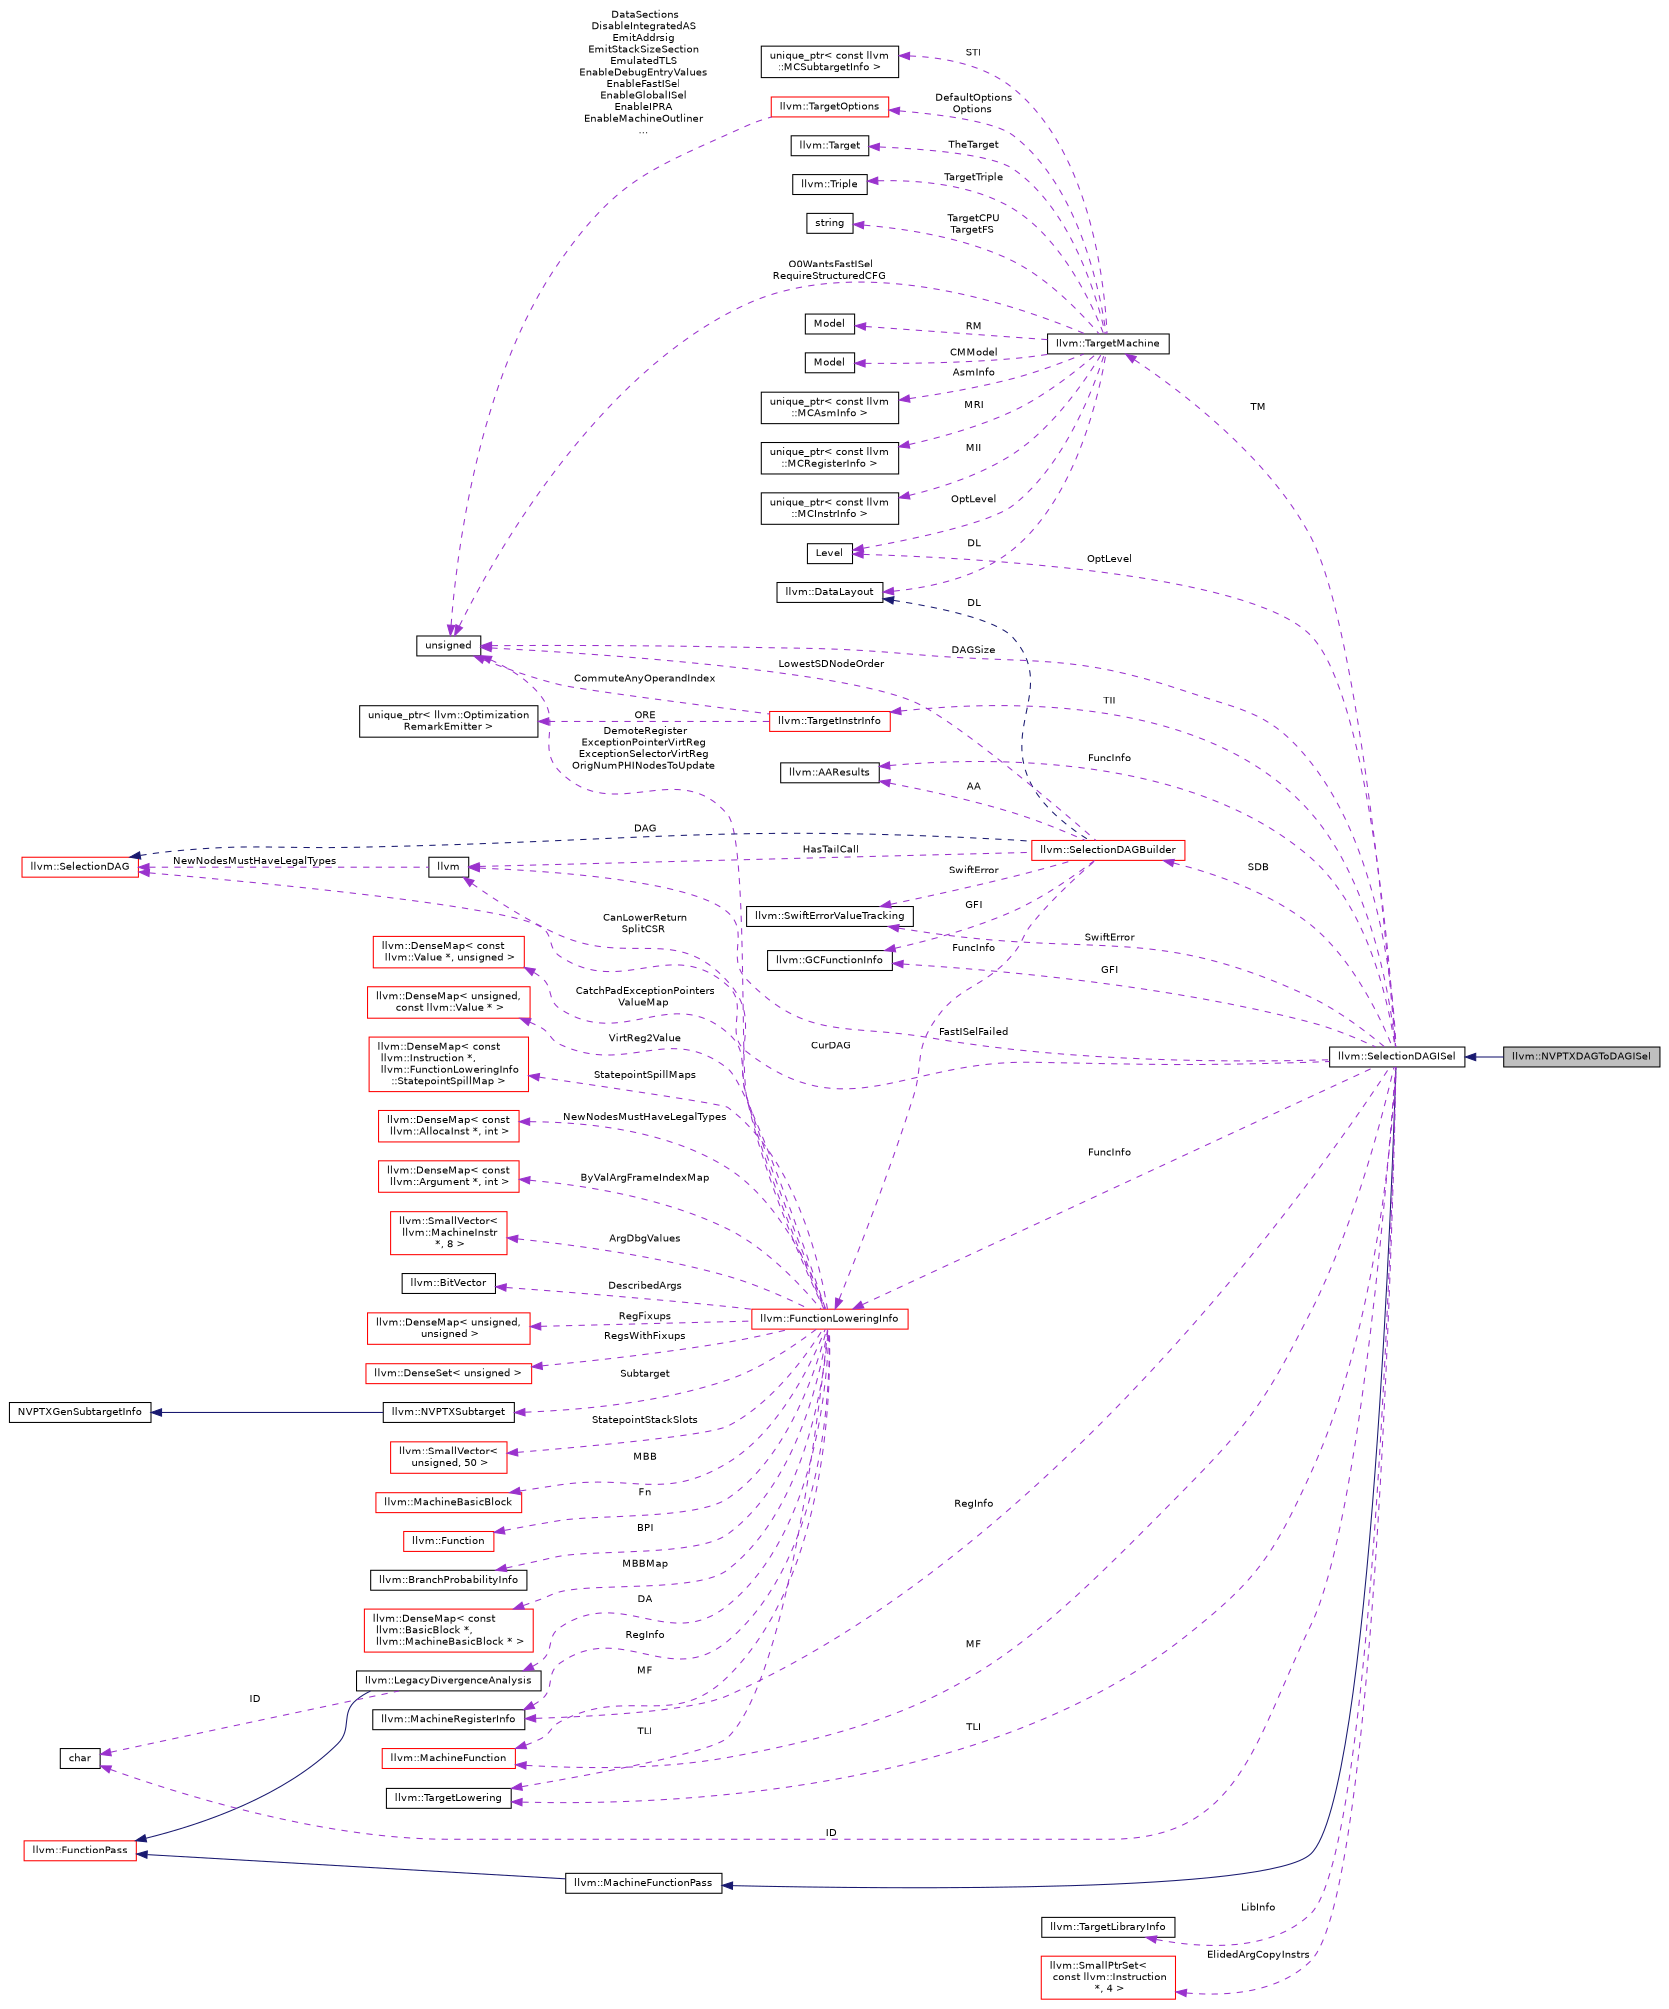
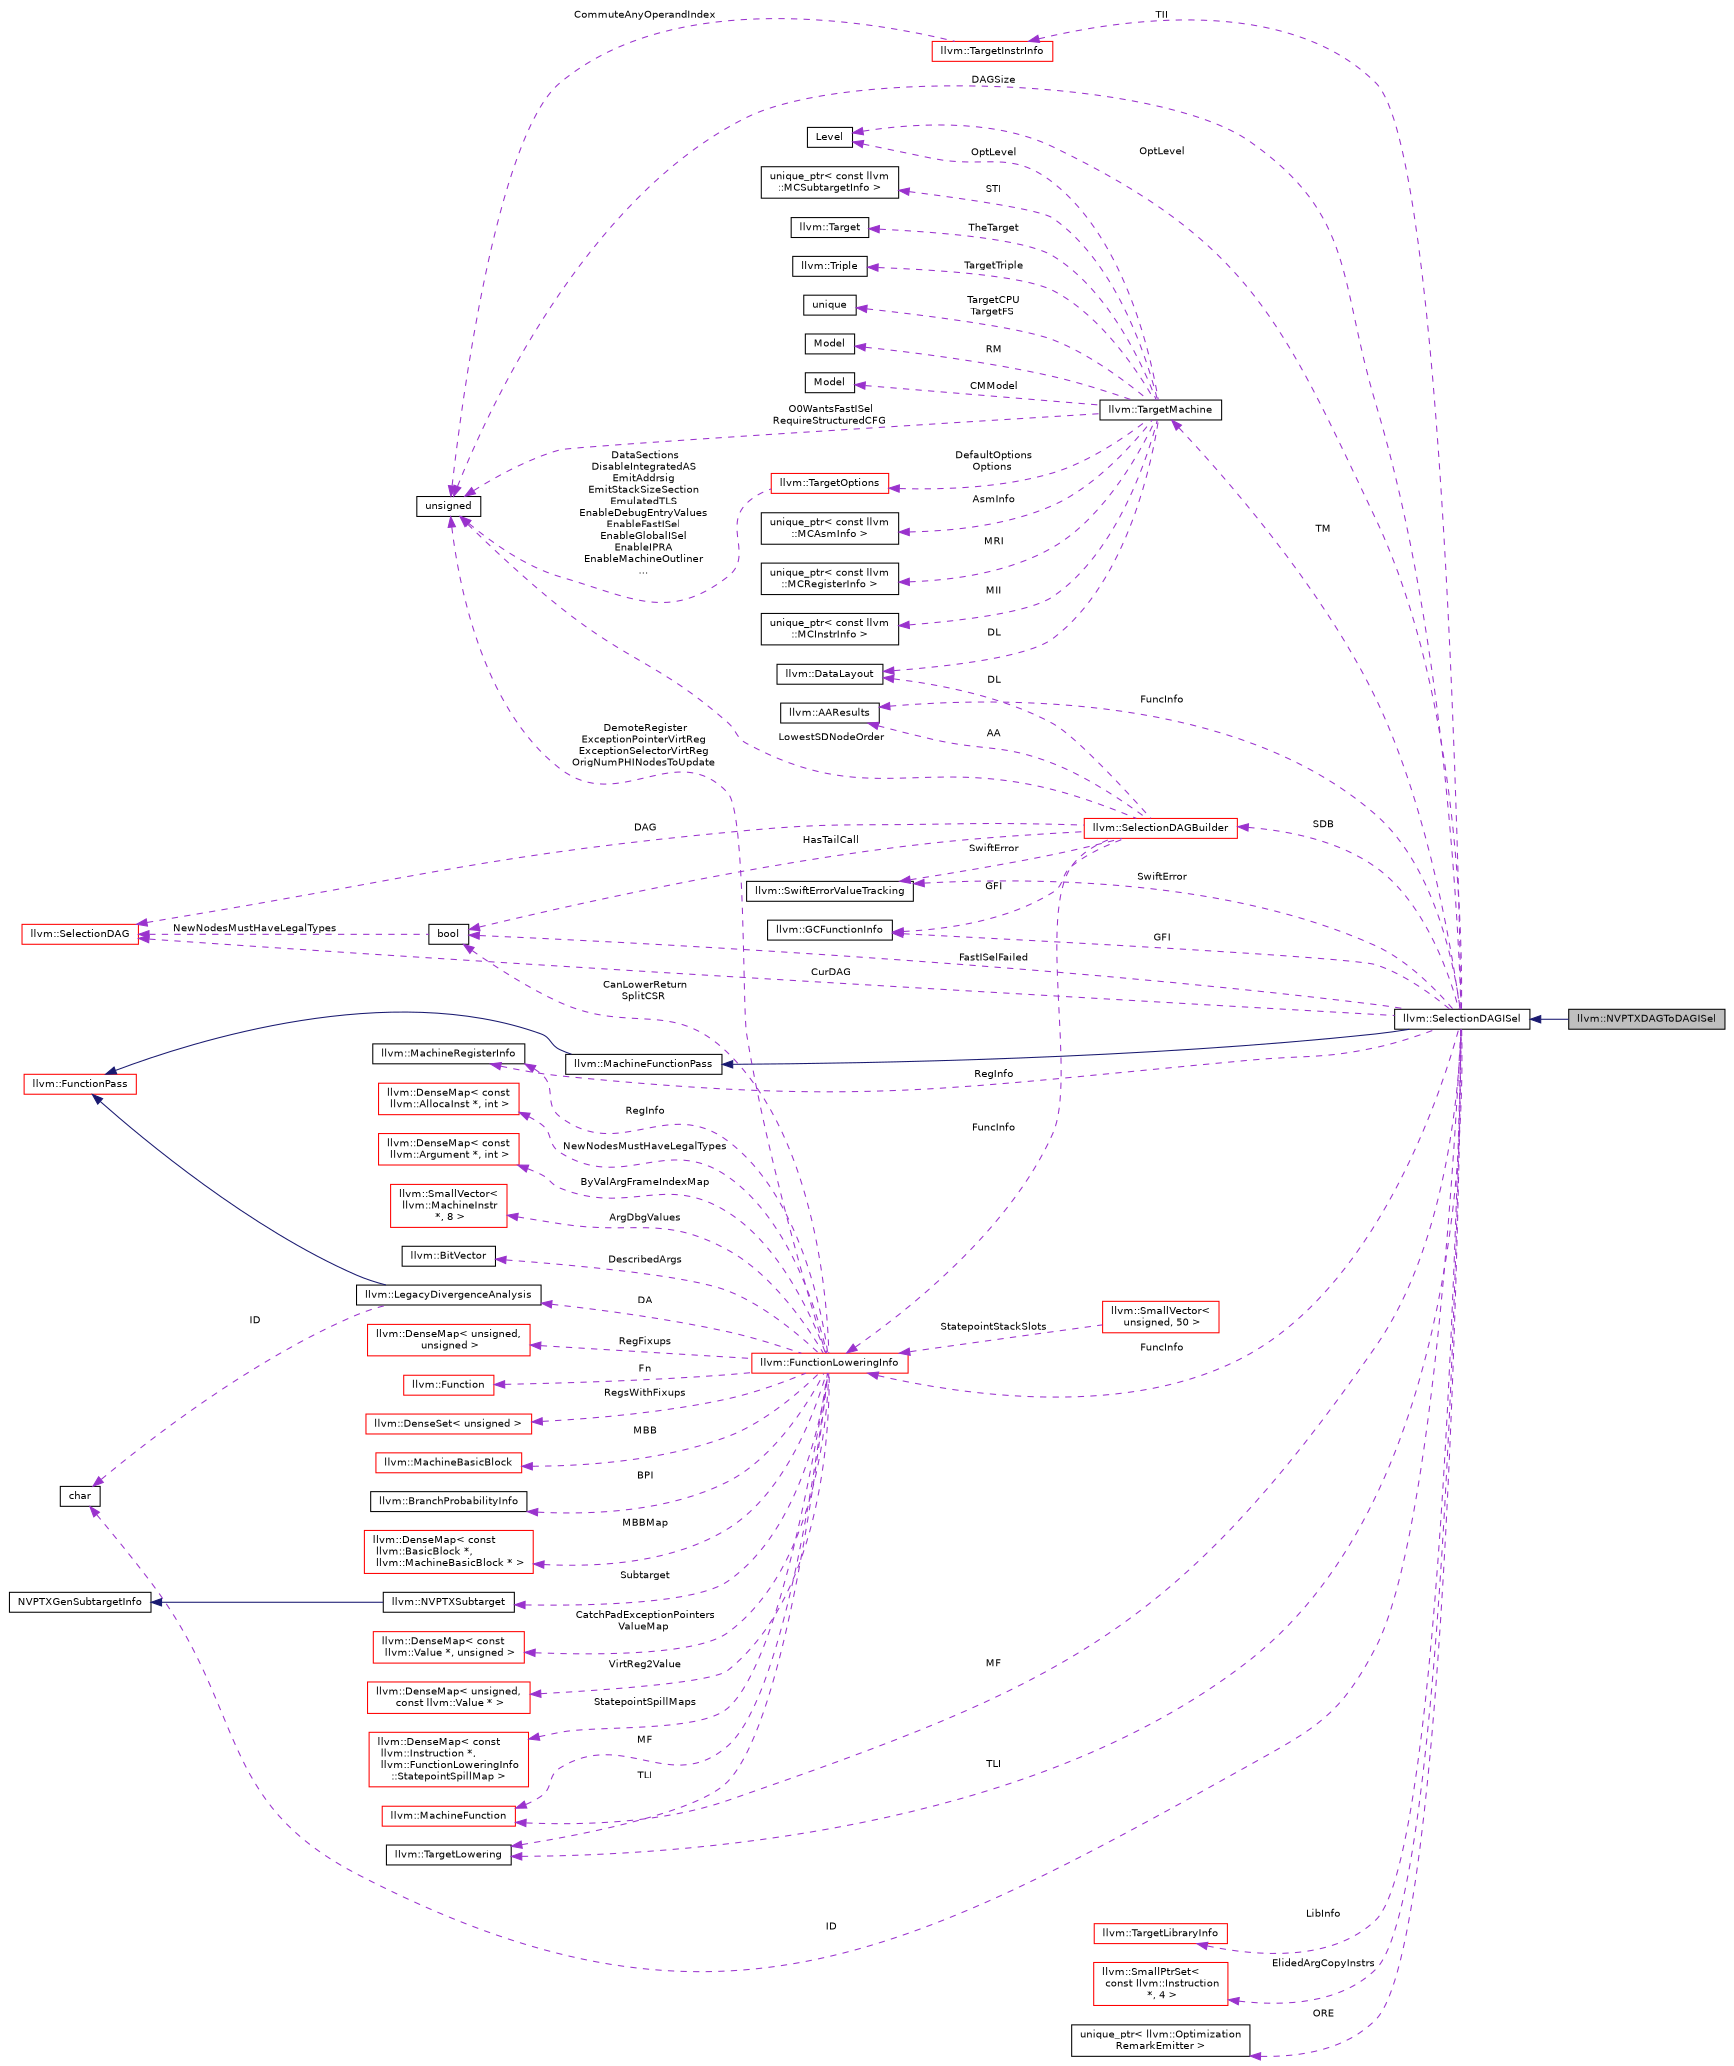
(830, 223) -> (830, 305)
(1030, 687) -> (1040, 717)
(659, 721) -> (1421, 1842)
(586, 839) -> (613, 845)
(449, 867) -> (449, 934)
(691, 1434) -> (1006, 1338)
(1108, 1927) -> (1161, 1934)
